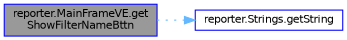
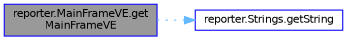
(81, 20) -> (81, 20)
